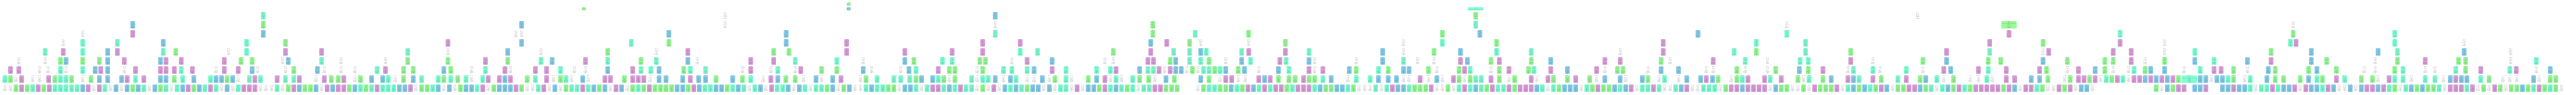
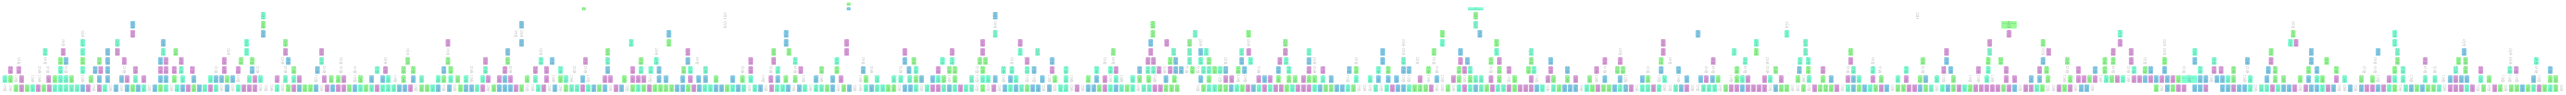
(408, 52) -> (408, 52)
